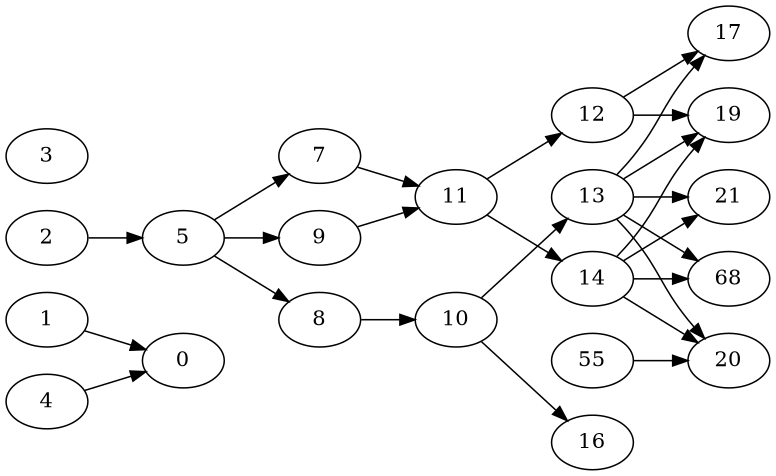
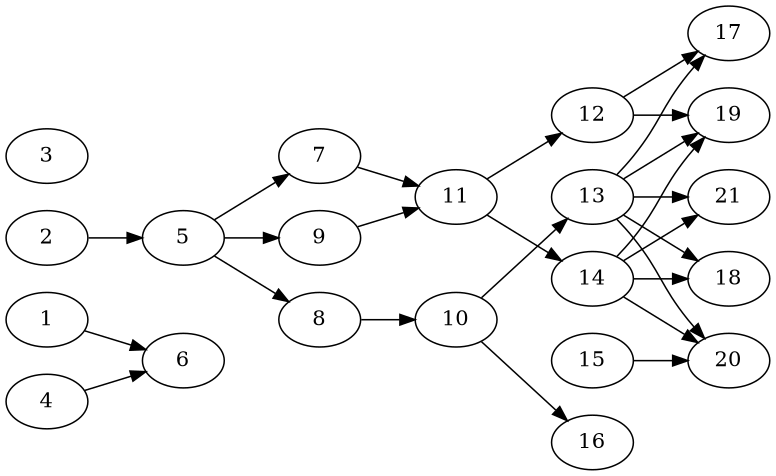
(729, 279) -> (729, 279)
(183, 361) -> (183, 361)
(592, 361) -> (592, 361)
